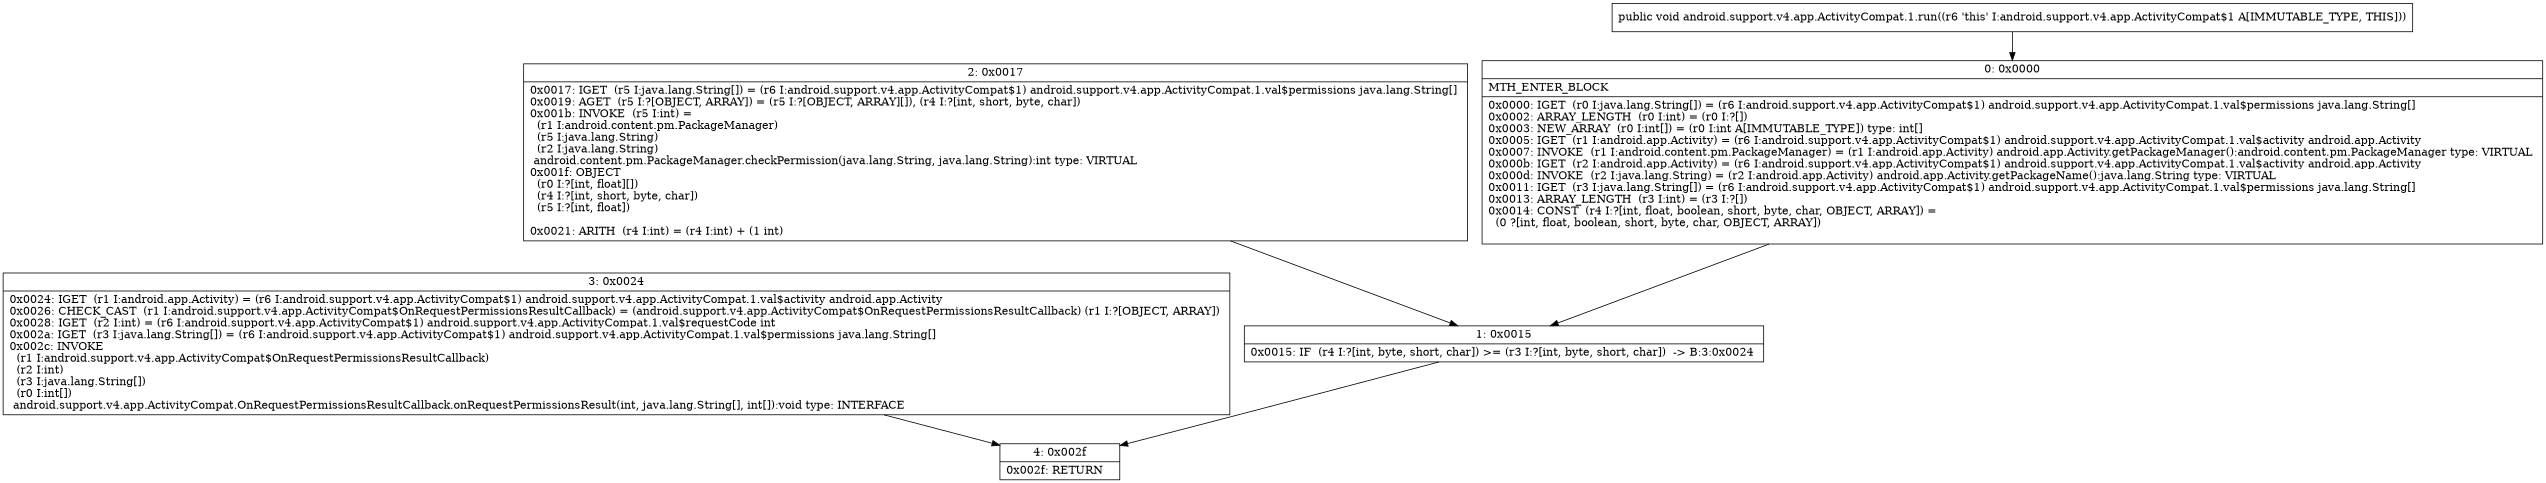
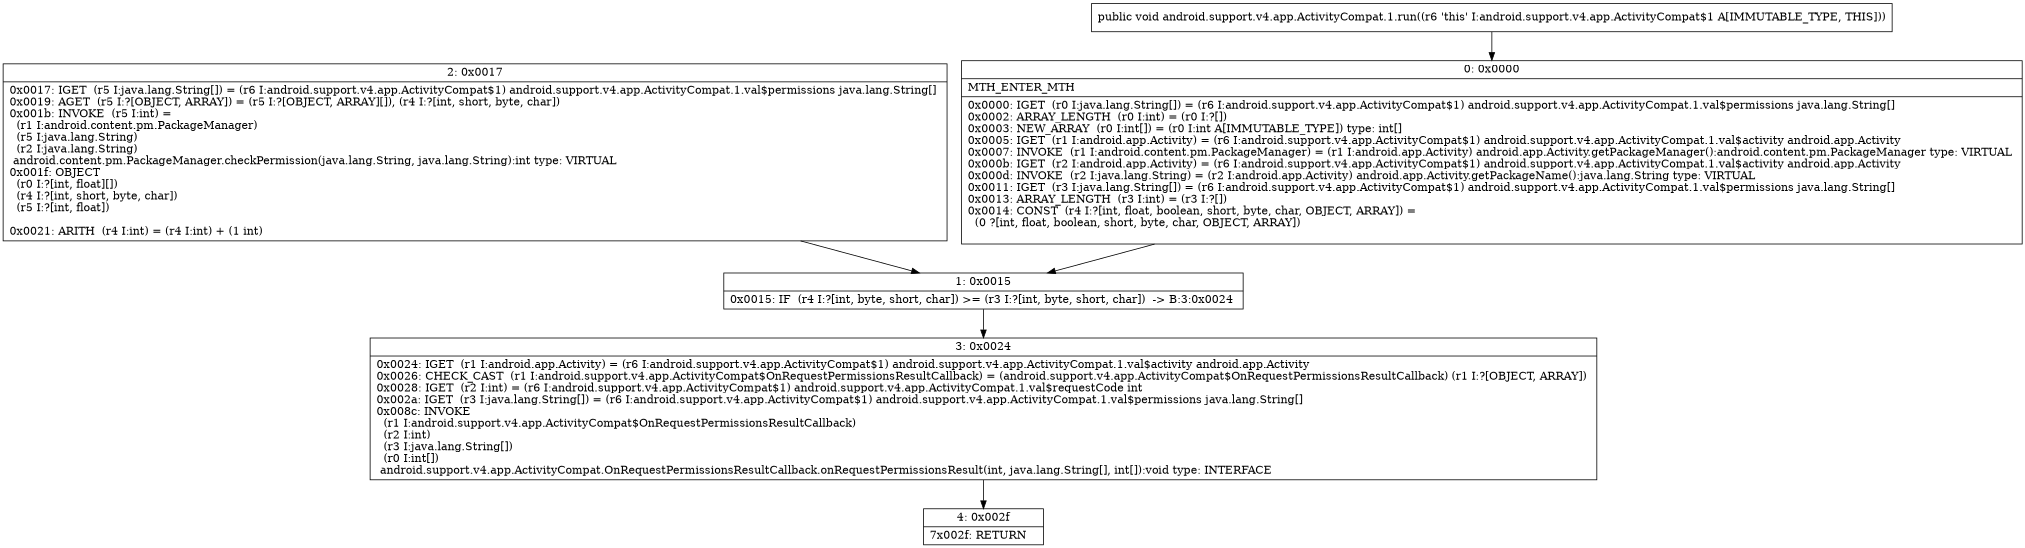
(1549, 87) -> (1021, 87)
(60, 347) -> (427, 412)
(1283, 403) -> (983, 319)
(1060, 470) -> (983, 535)
